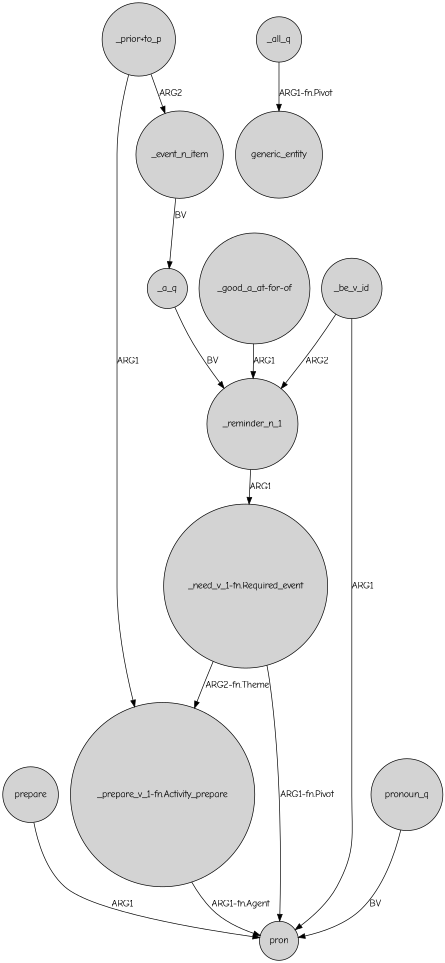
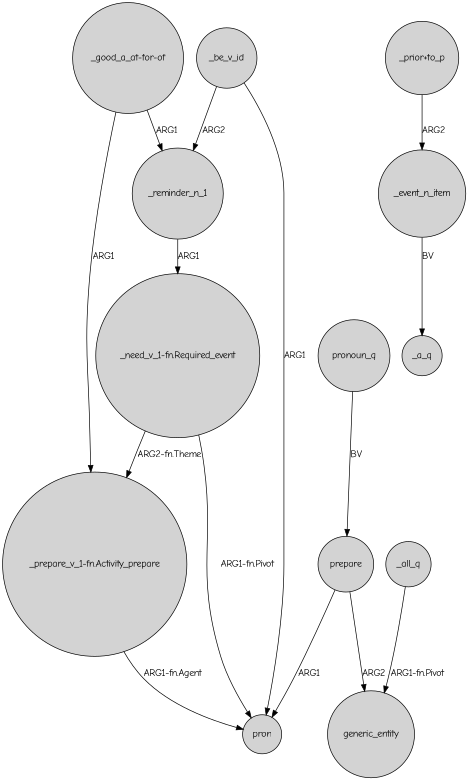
(195, 346) -> none
(117, 388) -> (89, 288)
none -> (357, 638)
(370, 899) -> (350, 460)
